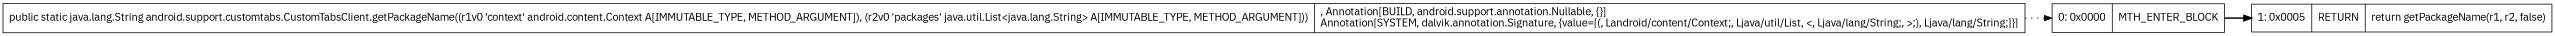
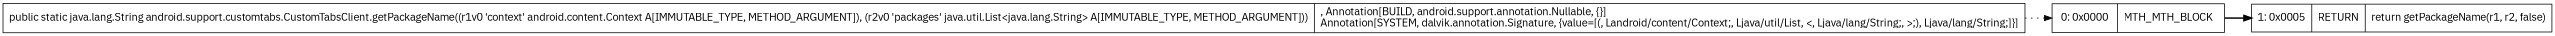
(2168, 18) -> (2168, 18)
